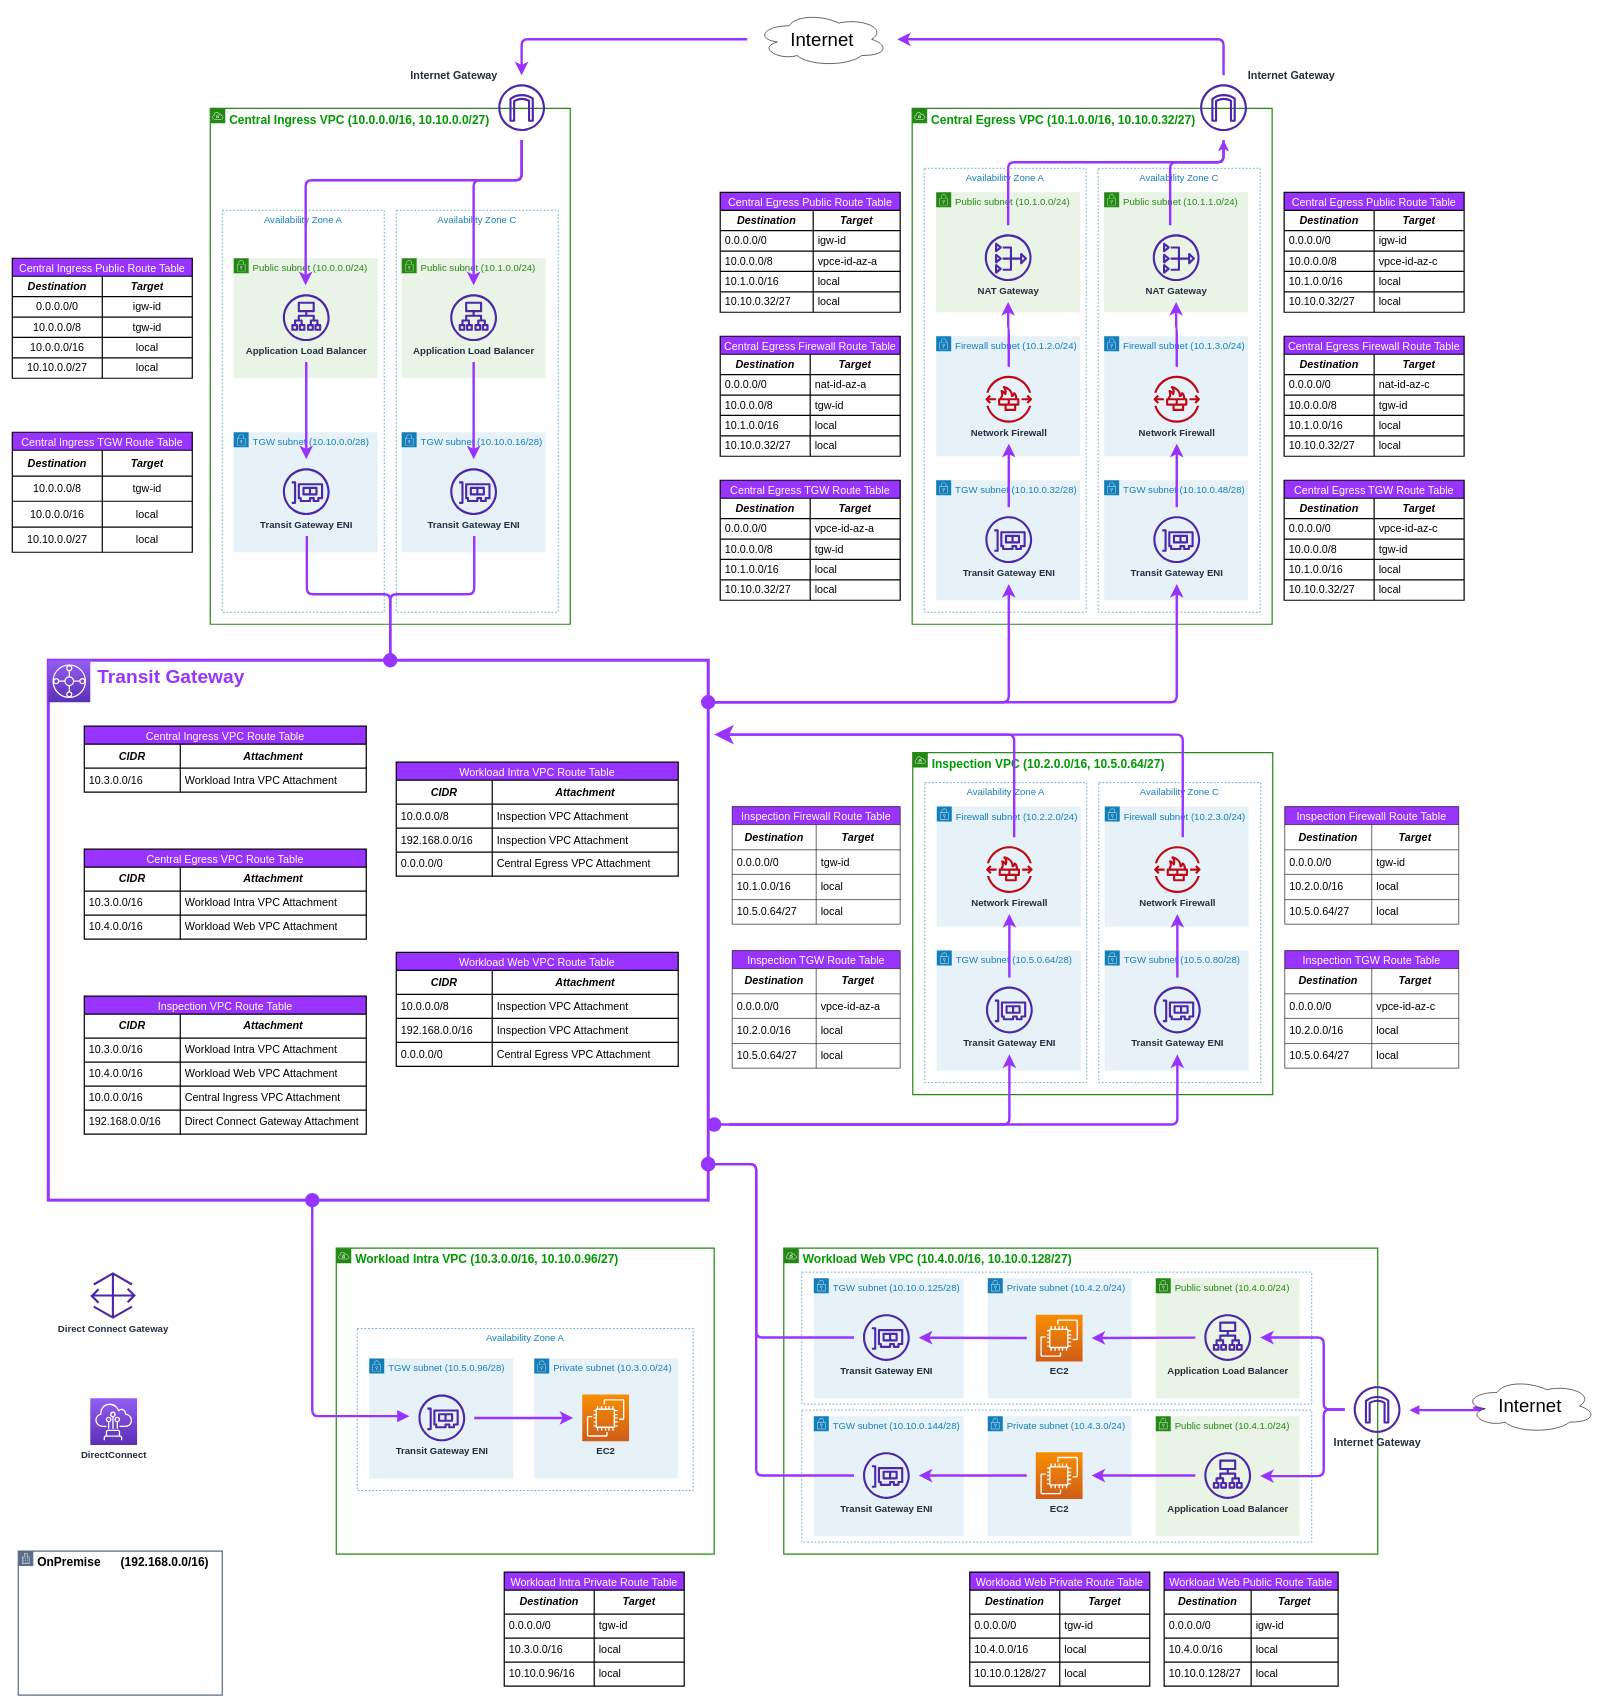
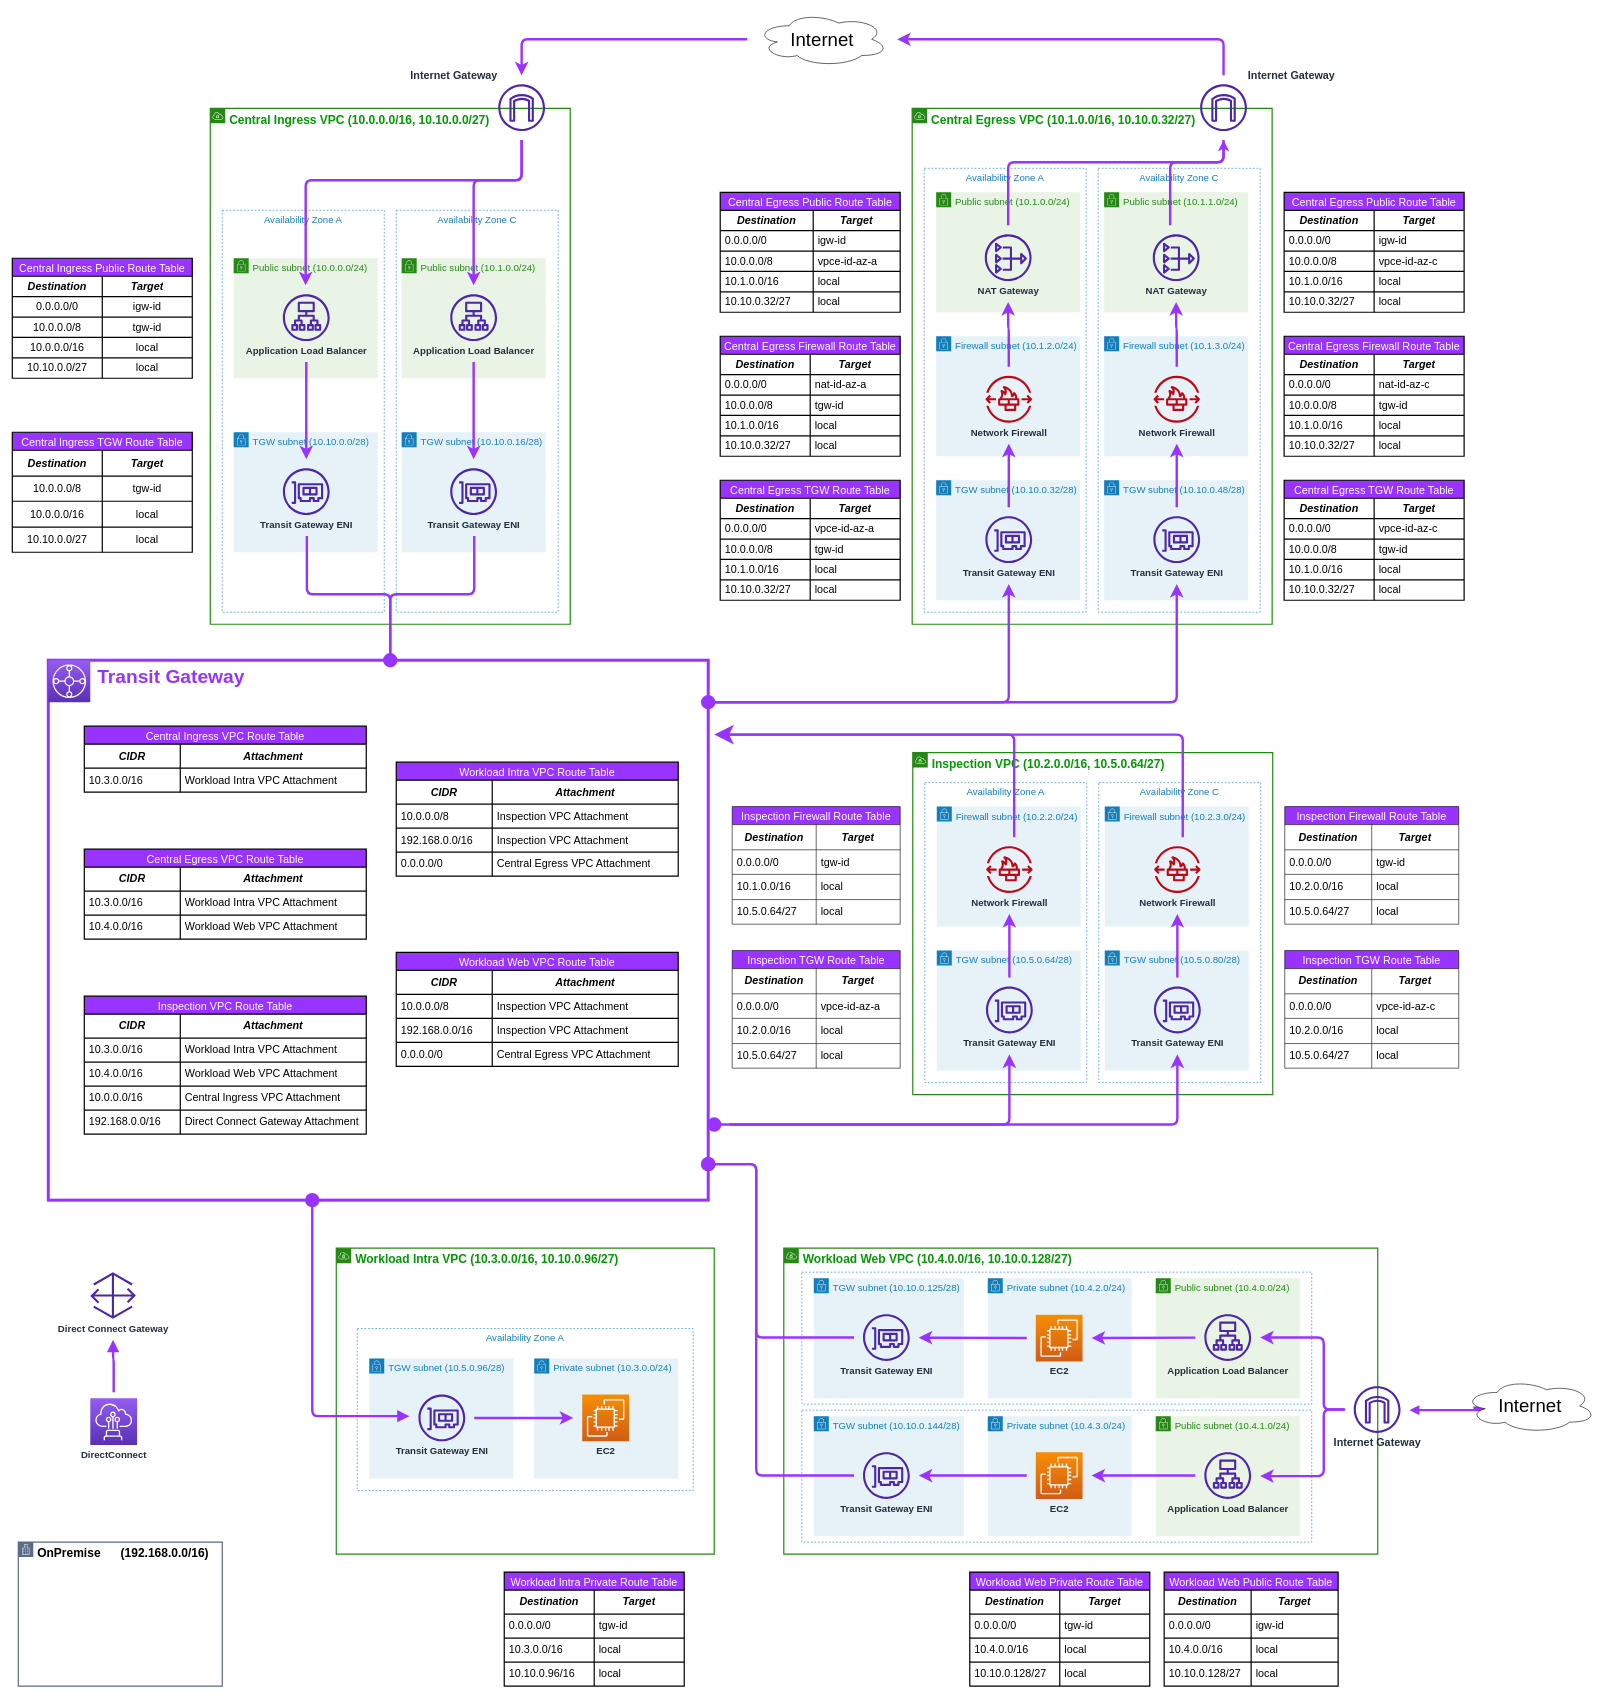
none -> (114, 1367)
(120, 1623) -> (120, 1614)
